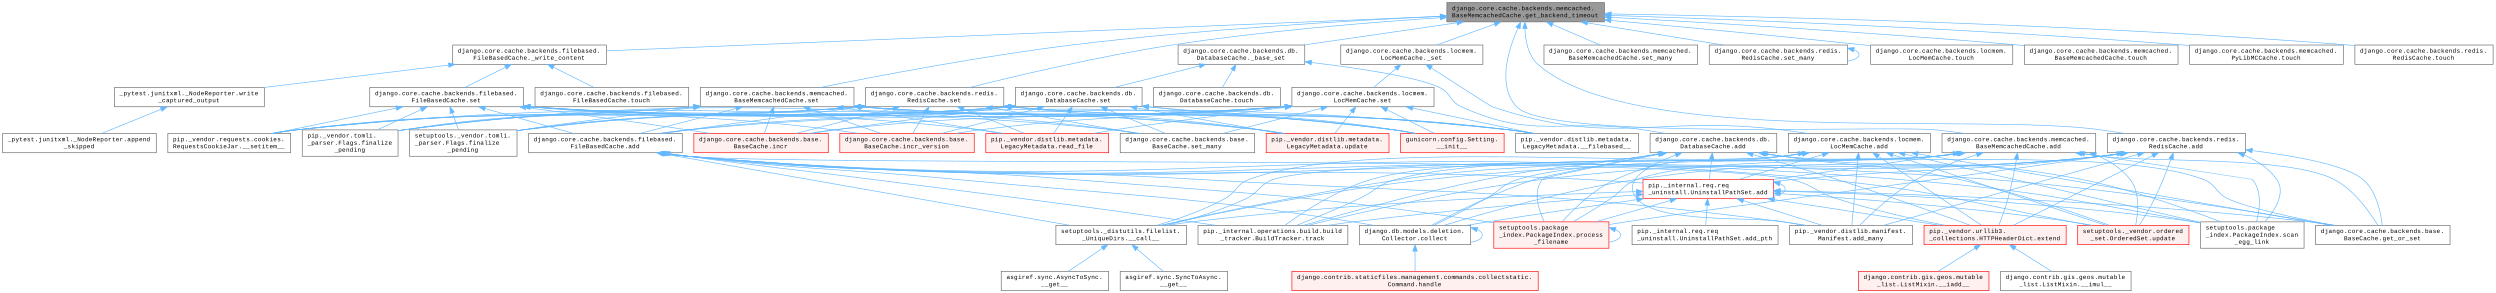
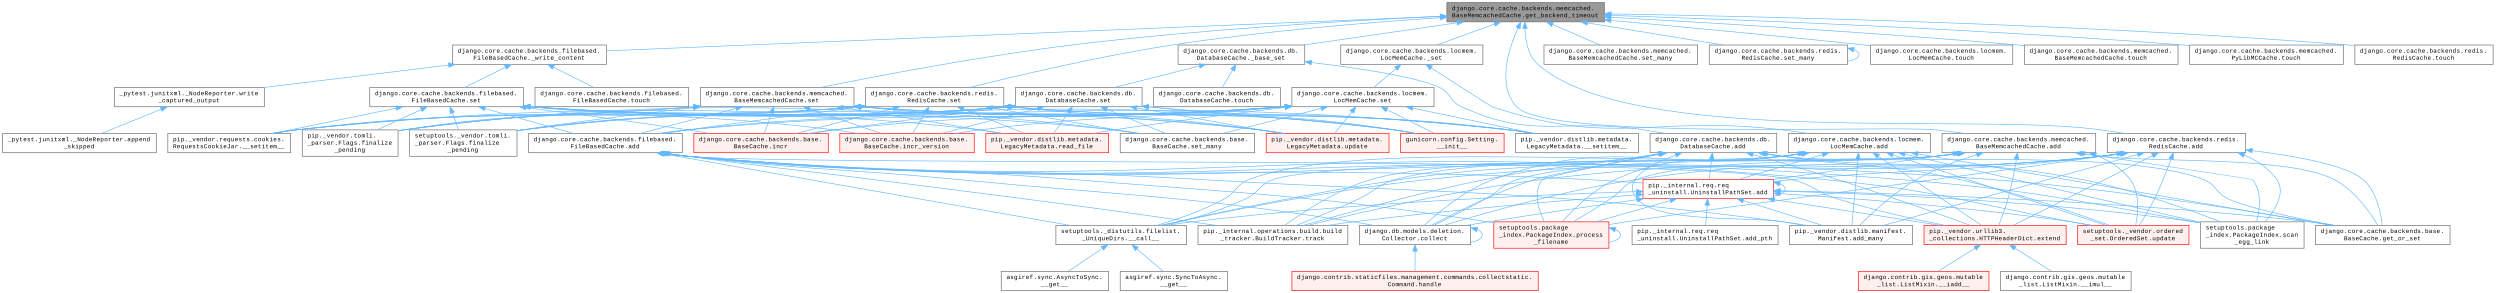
(1577, 143) -> (1577, 143)
none -> (1605, 157)
